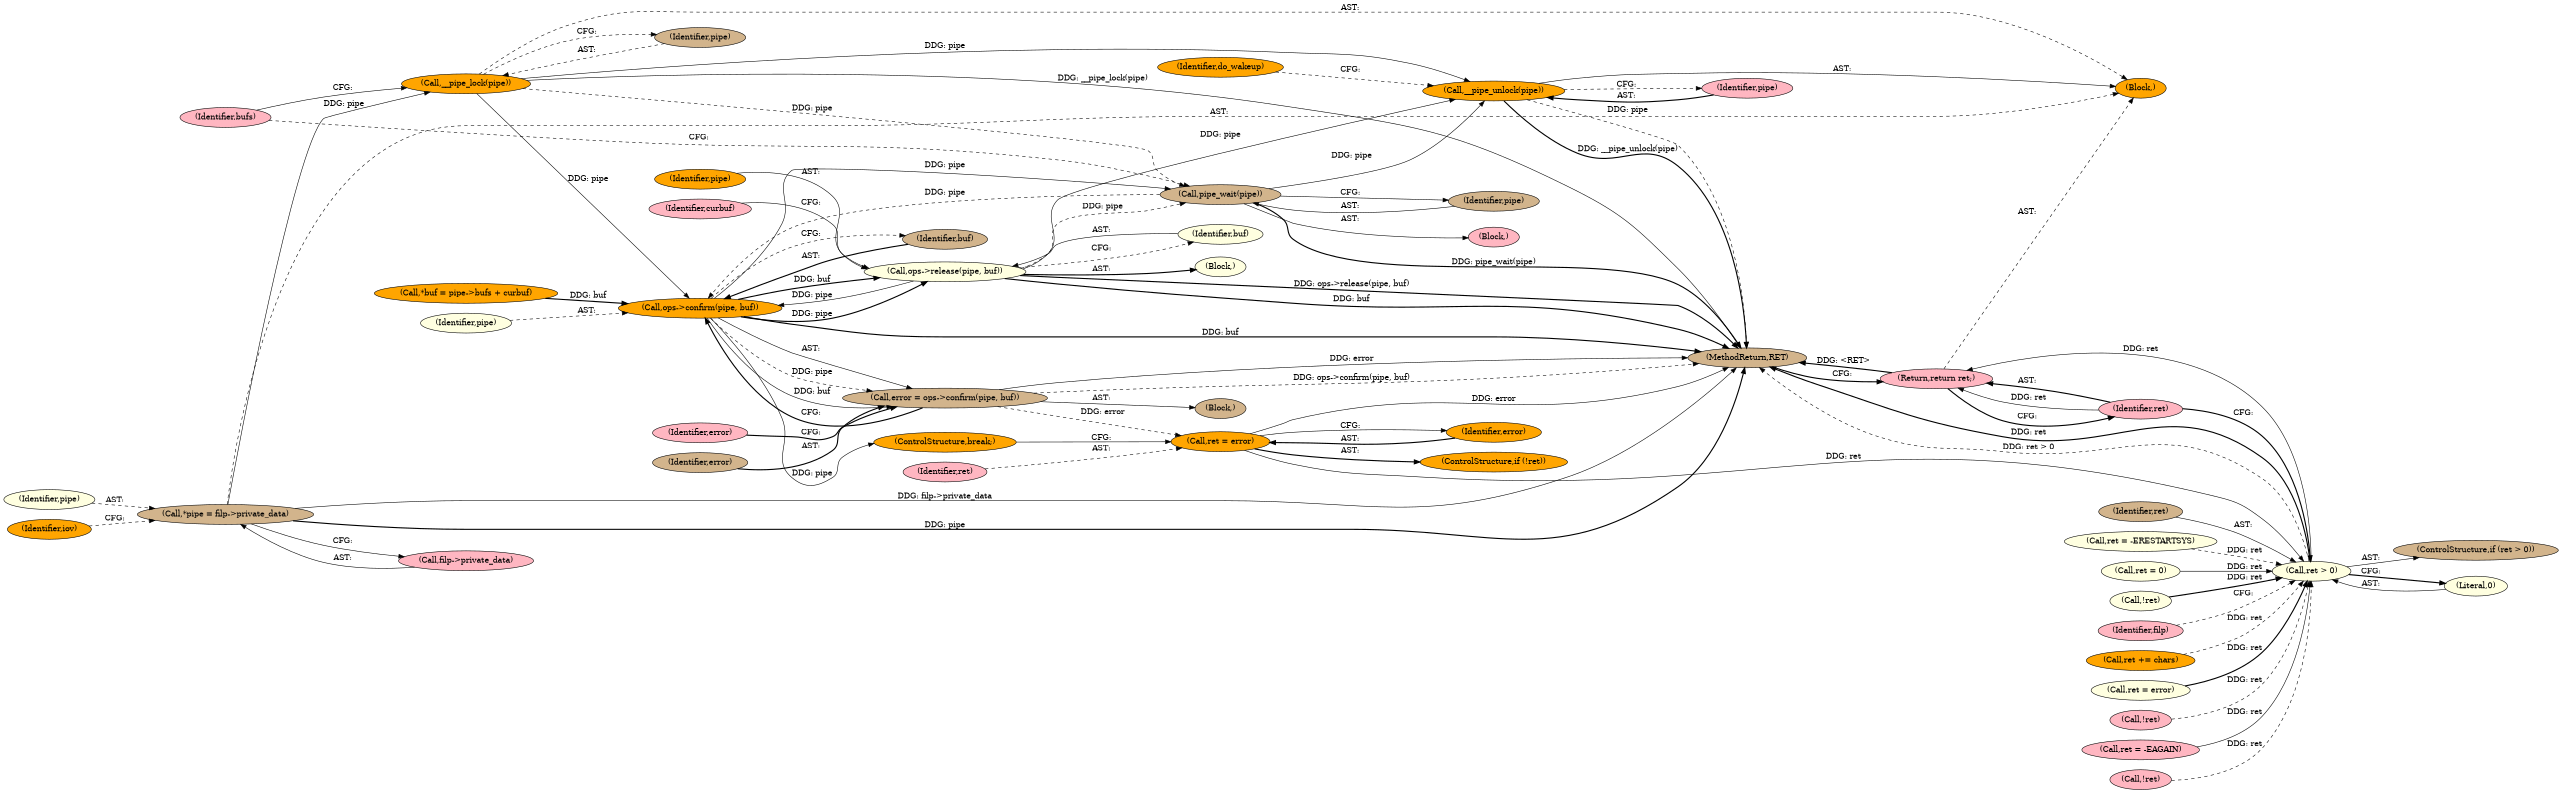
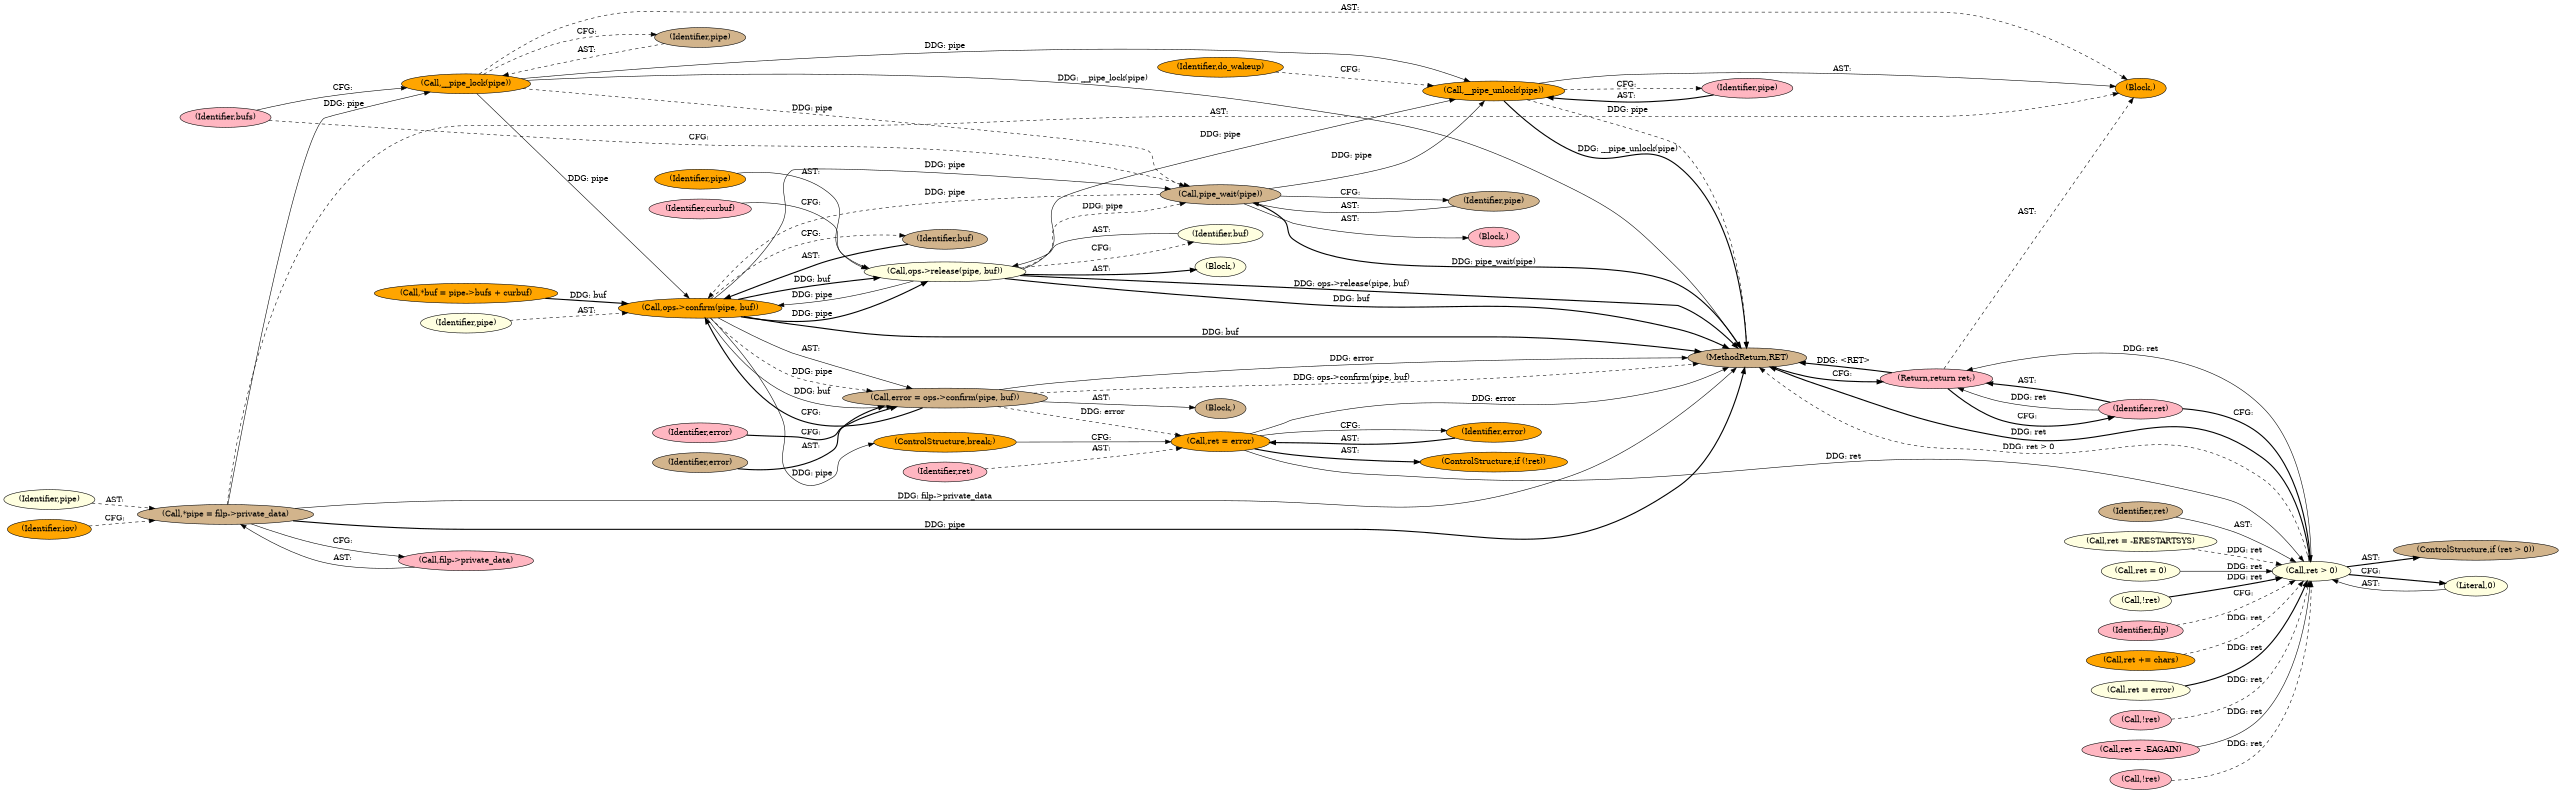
(2380, 562) -> (2380, 562)
